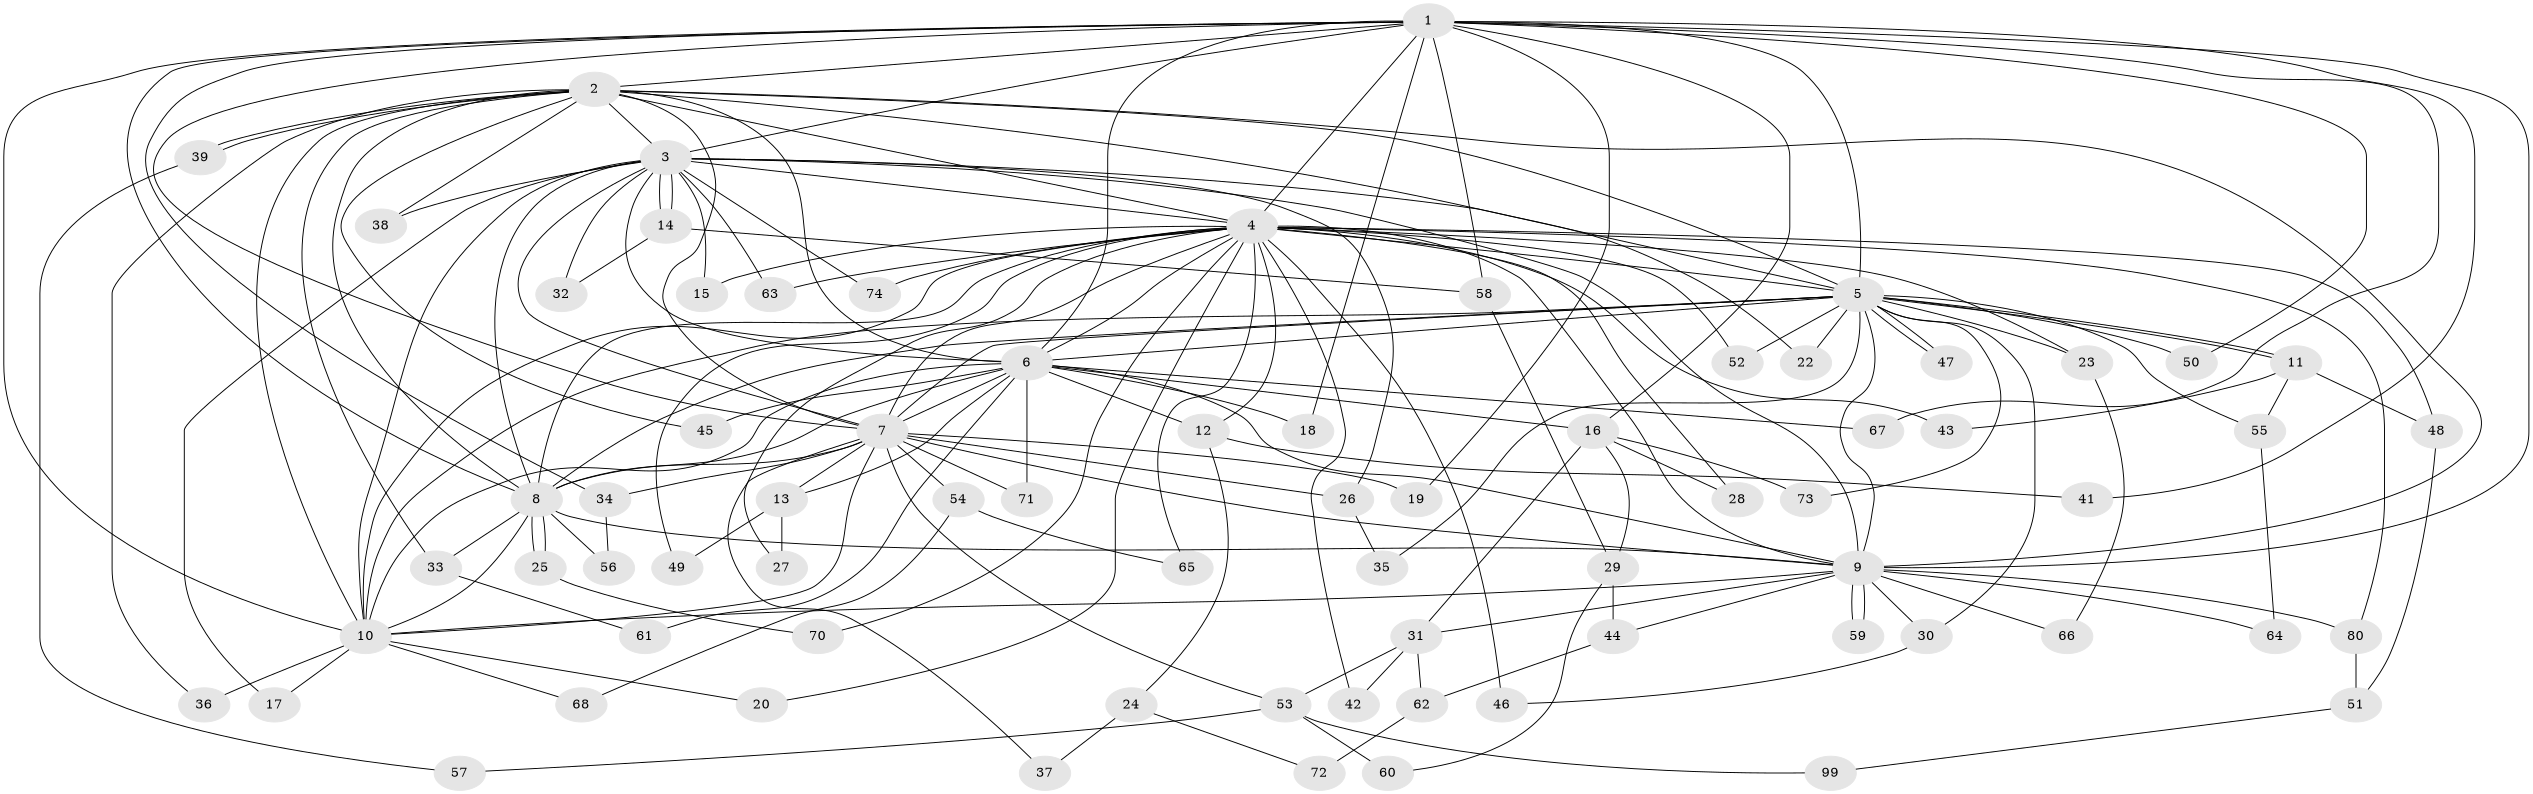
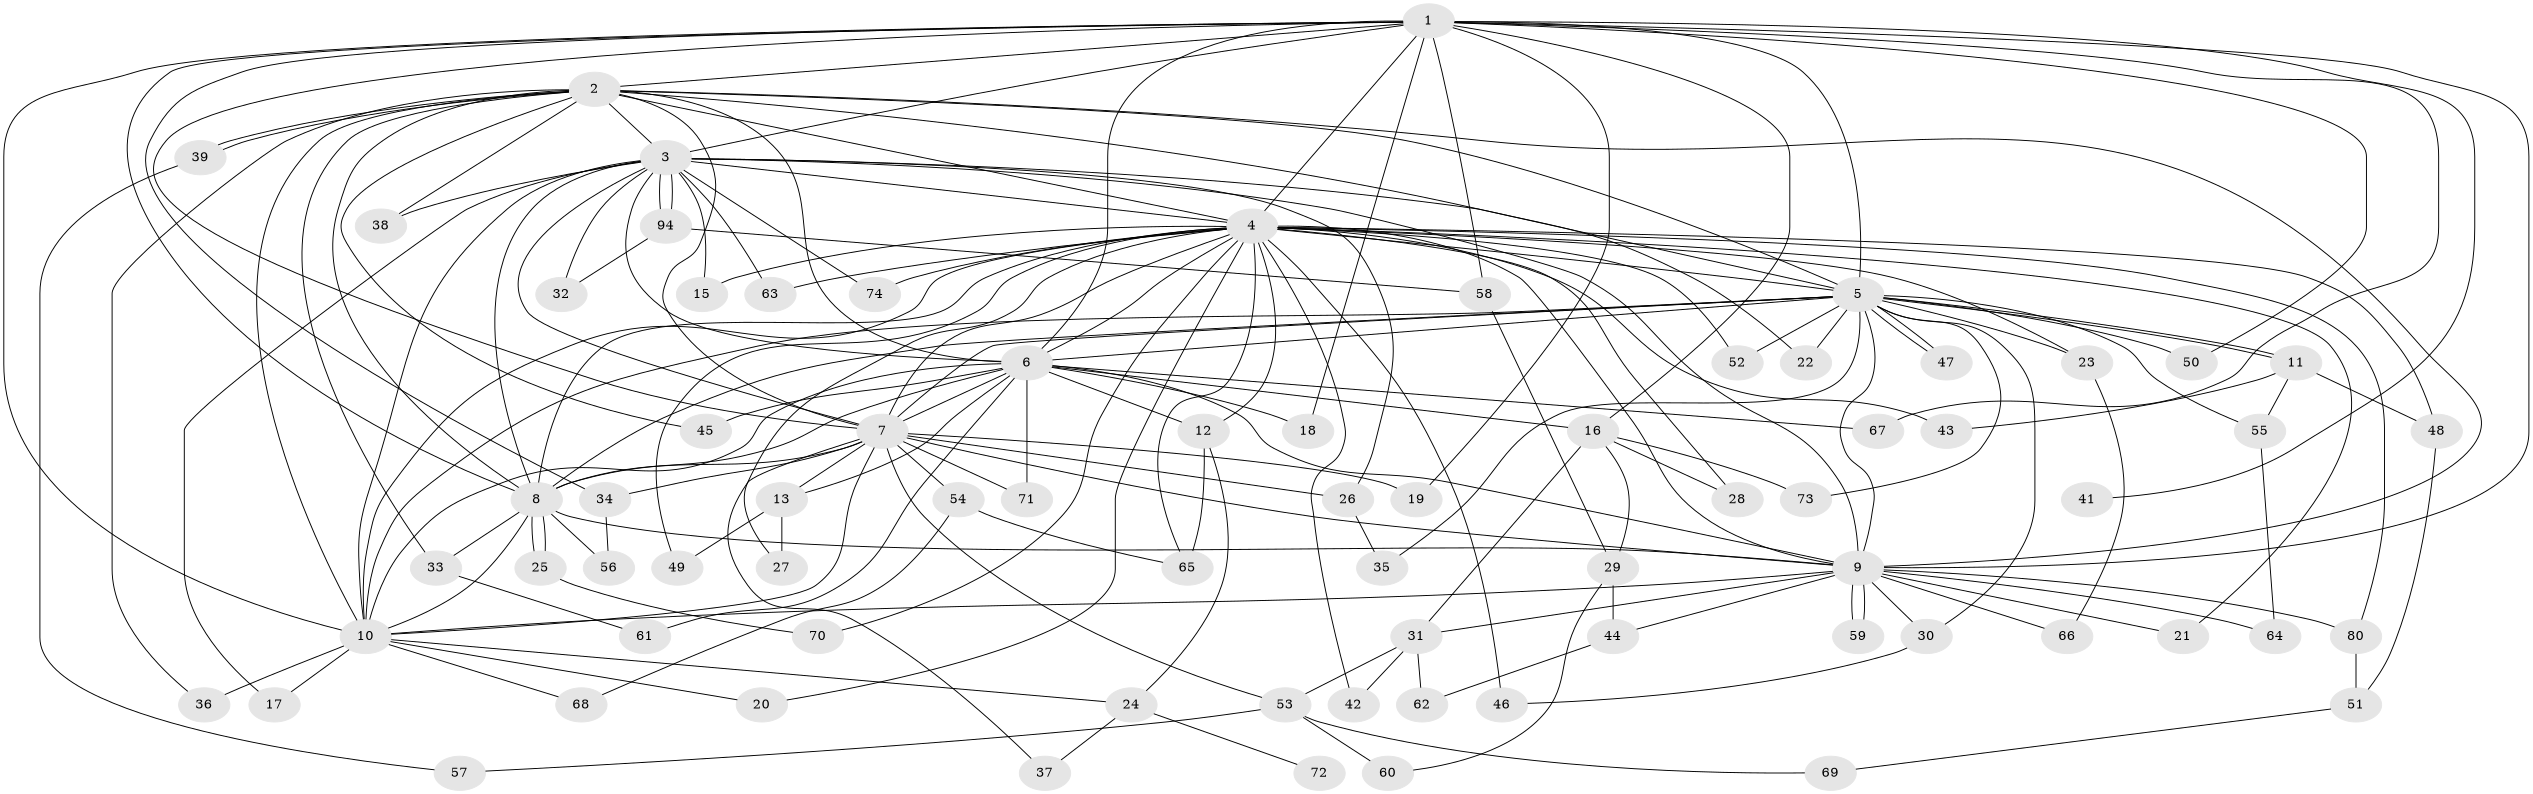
(666, 226) -> (666, 226)
(1643, 475) -> (1202, 505)
none -> (2183, 636)
none -> (749, 671)
(1369, 740) -> none
(1831, 773) -> (1831, 773)
